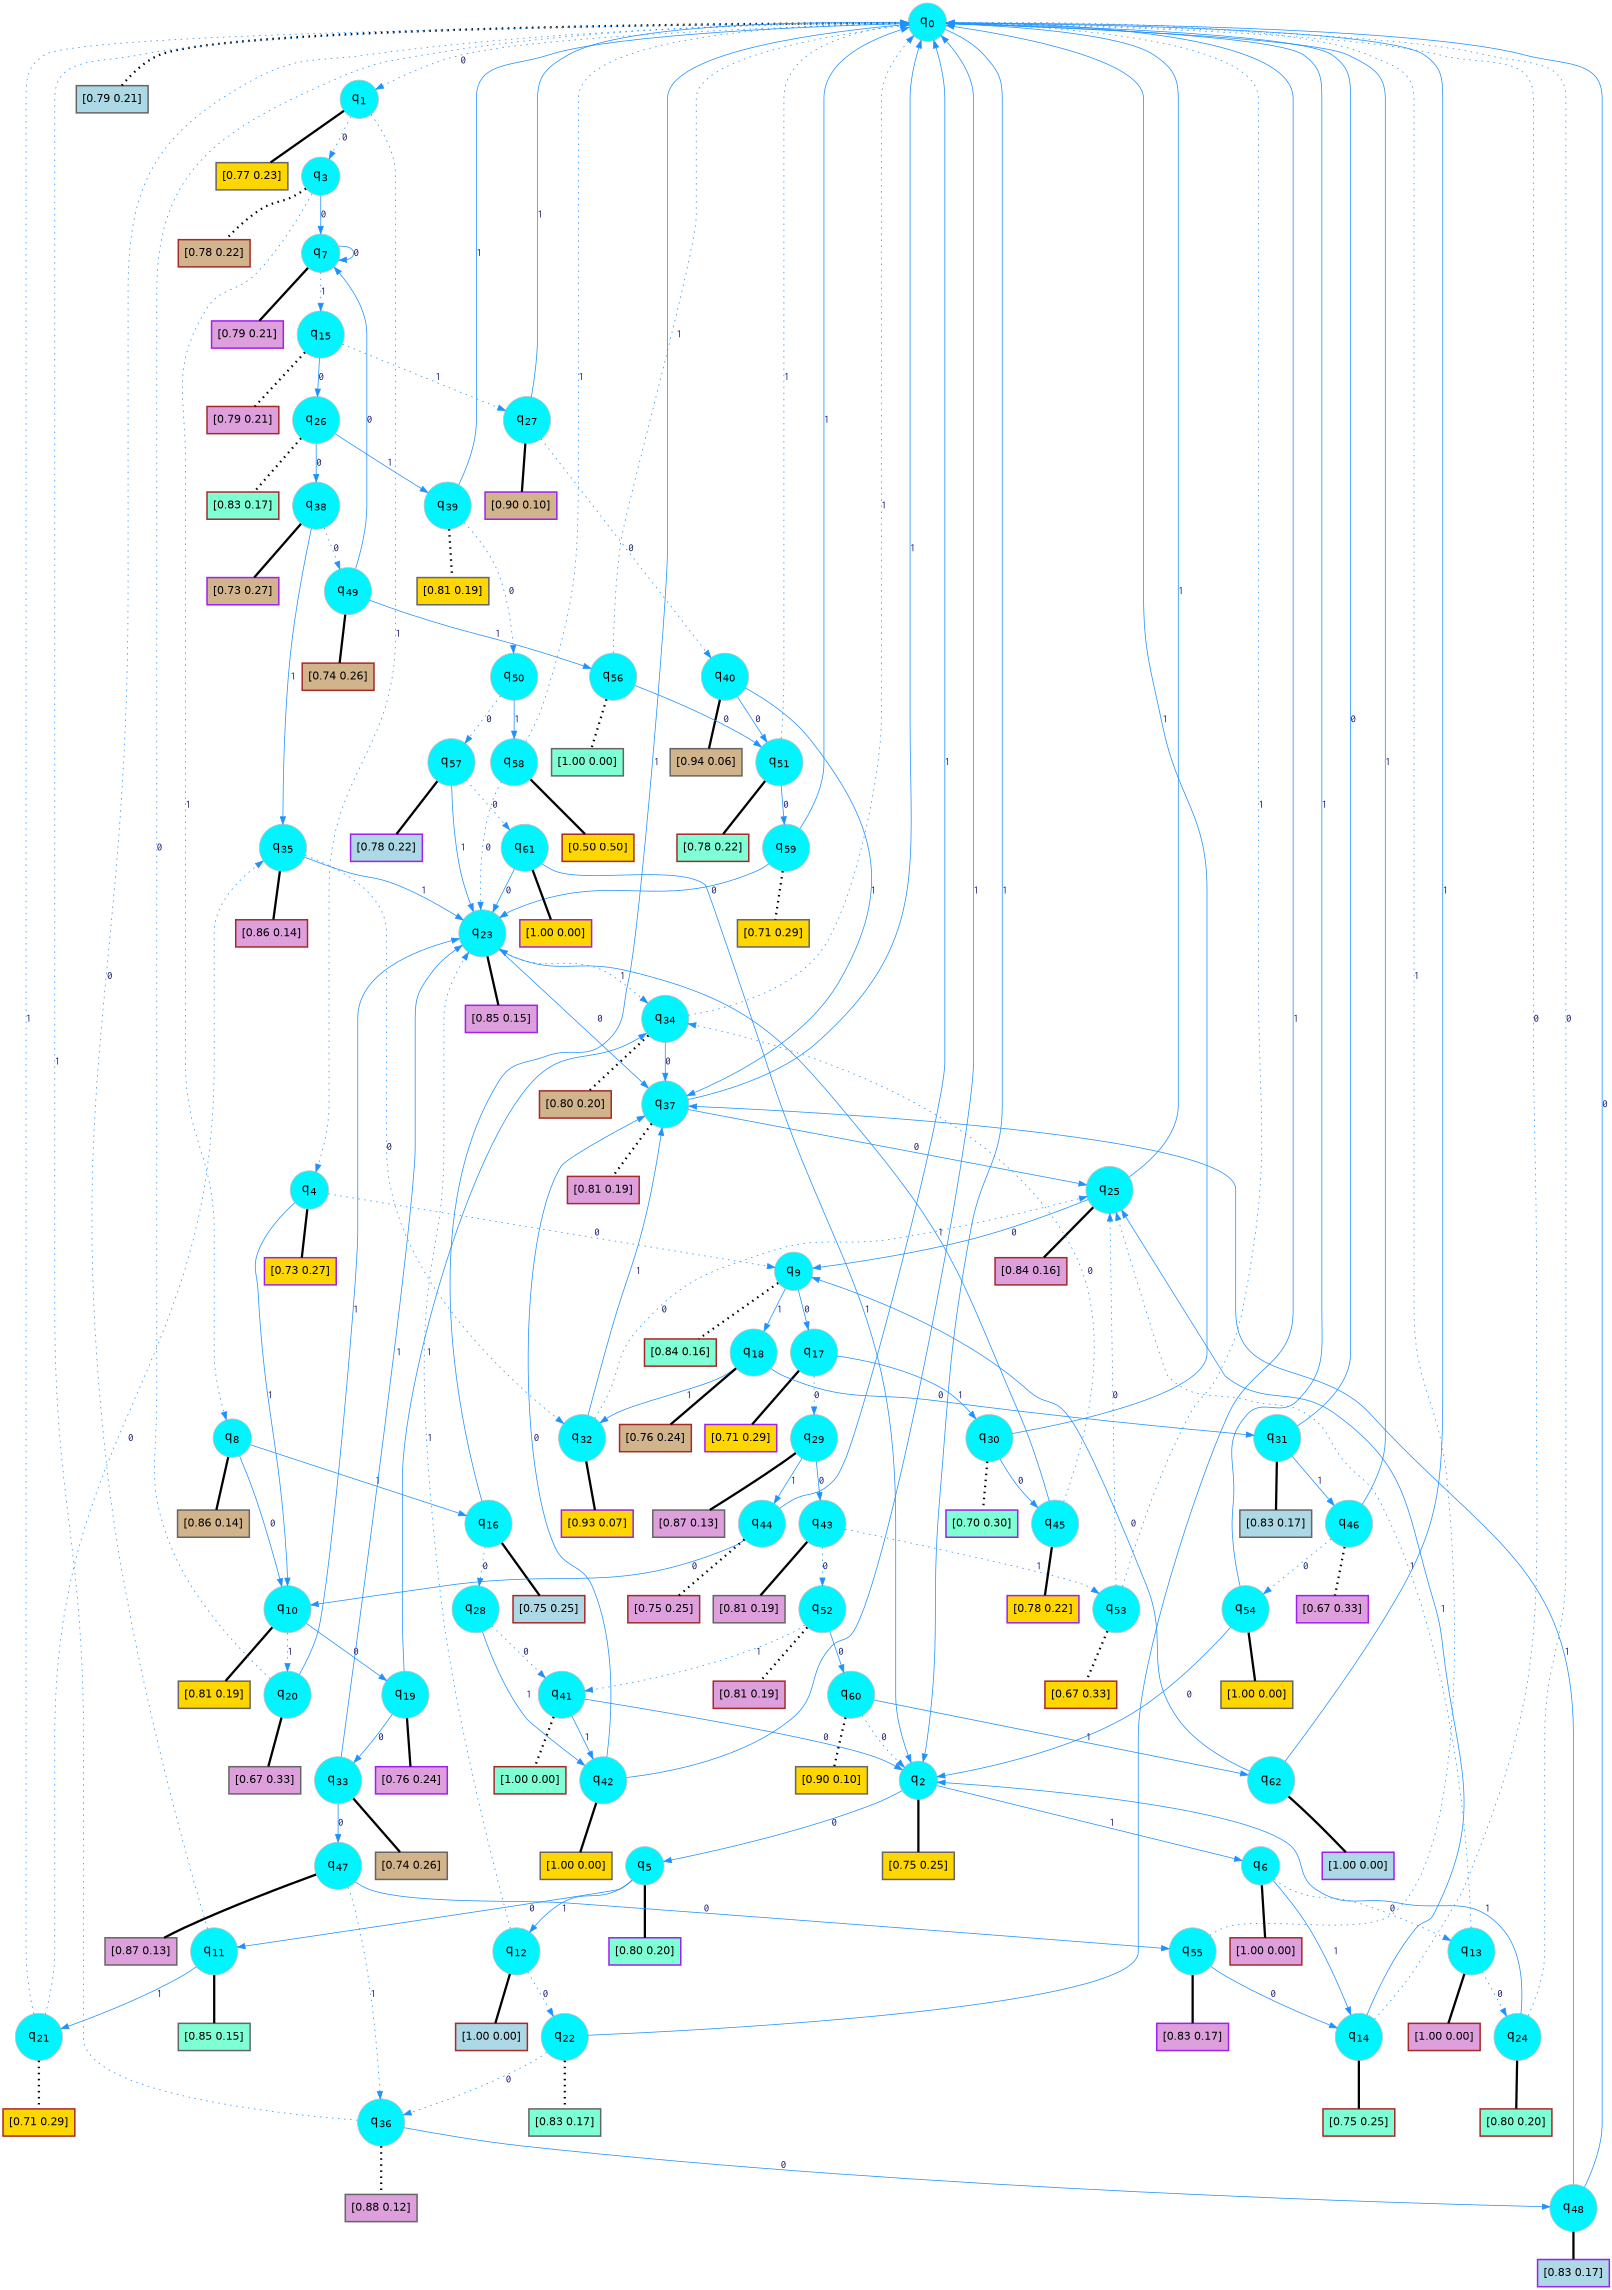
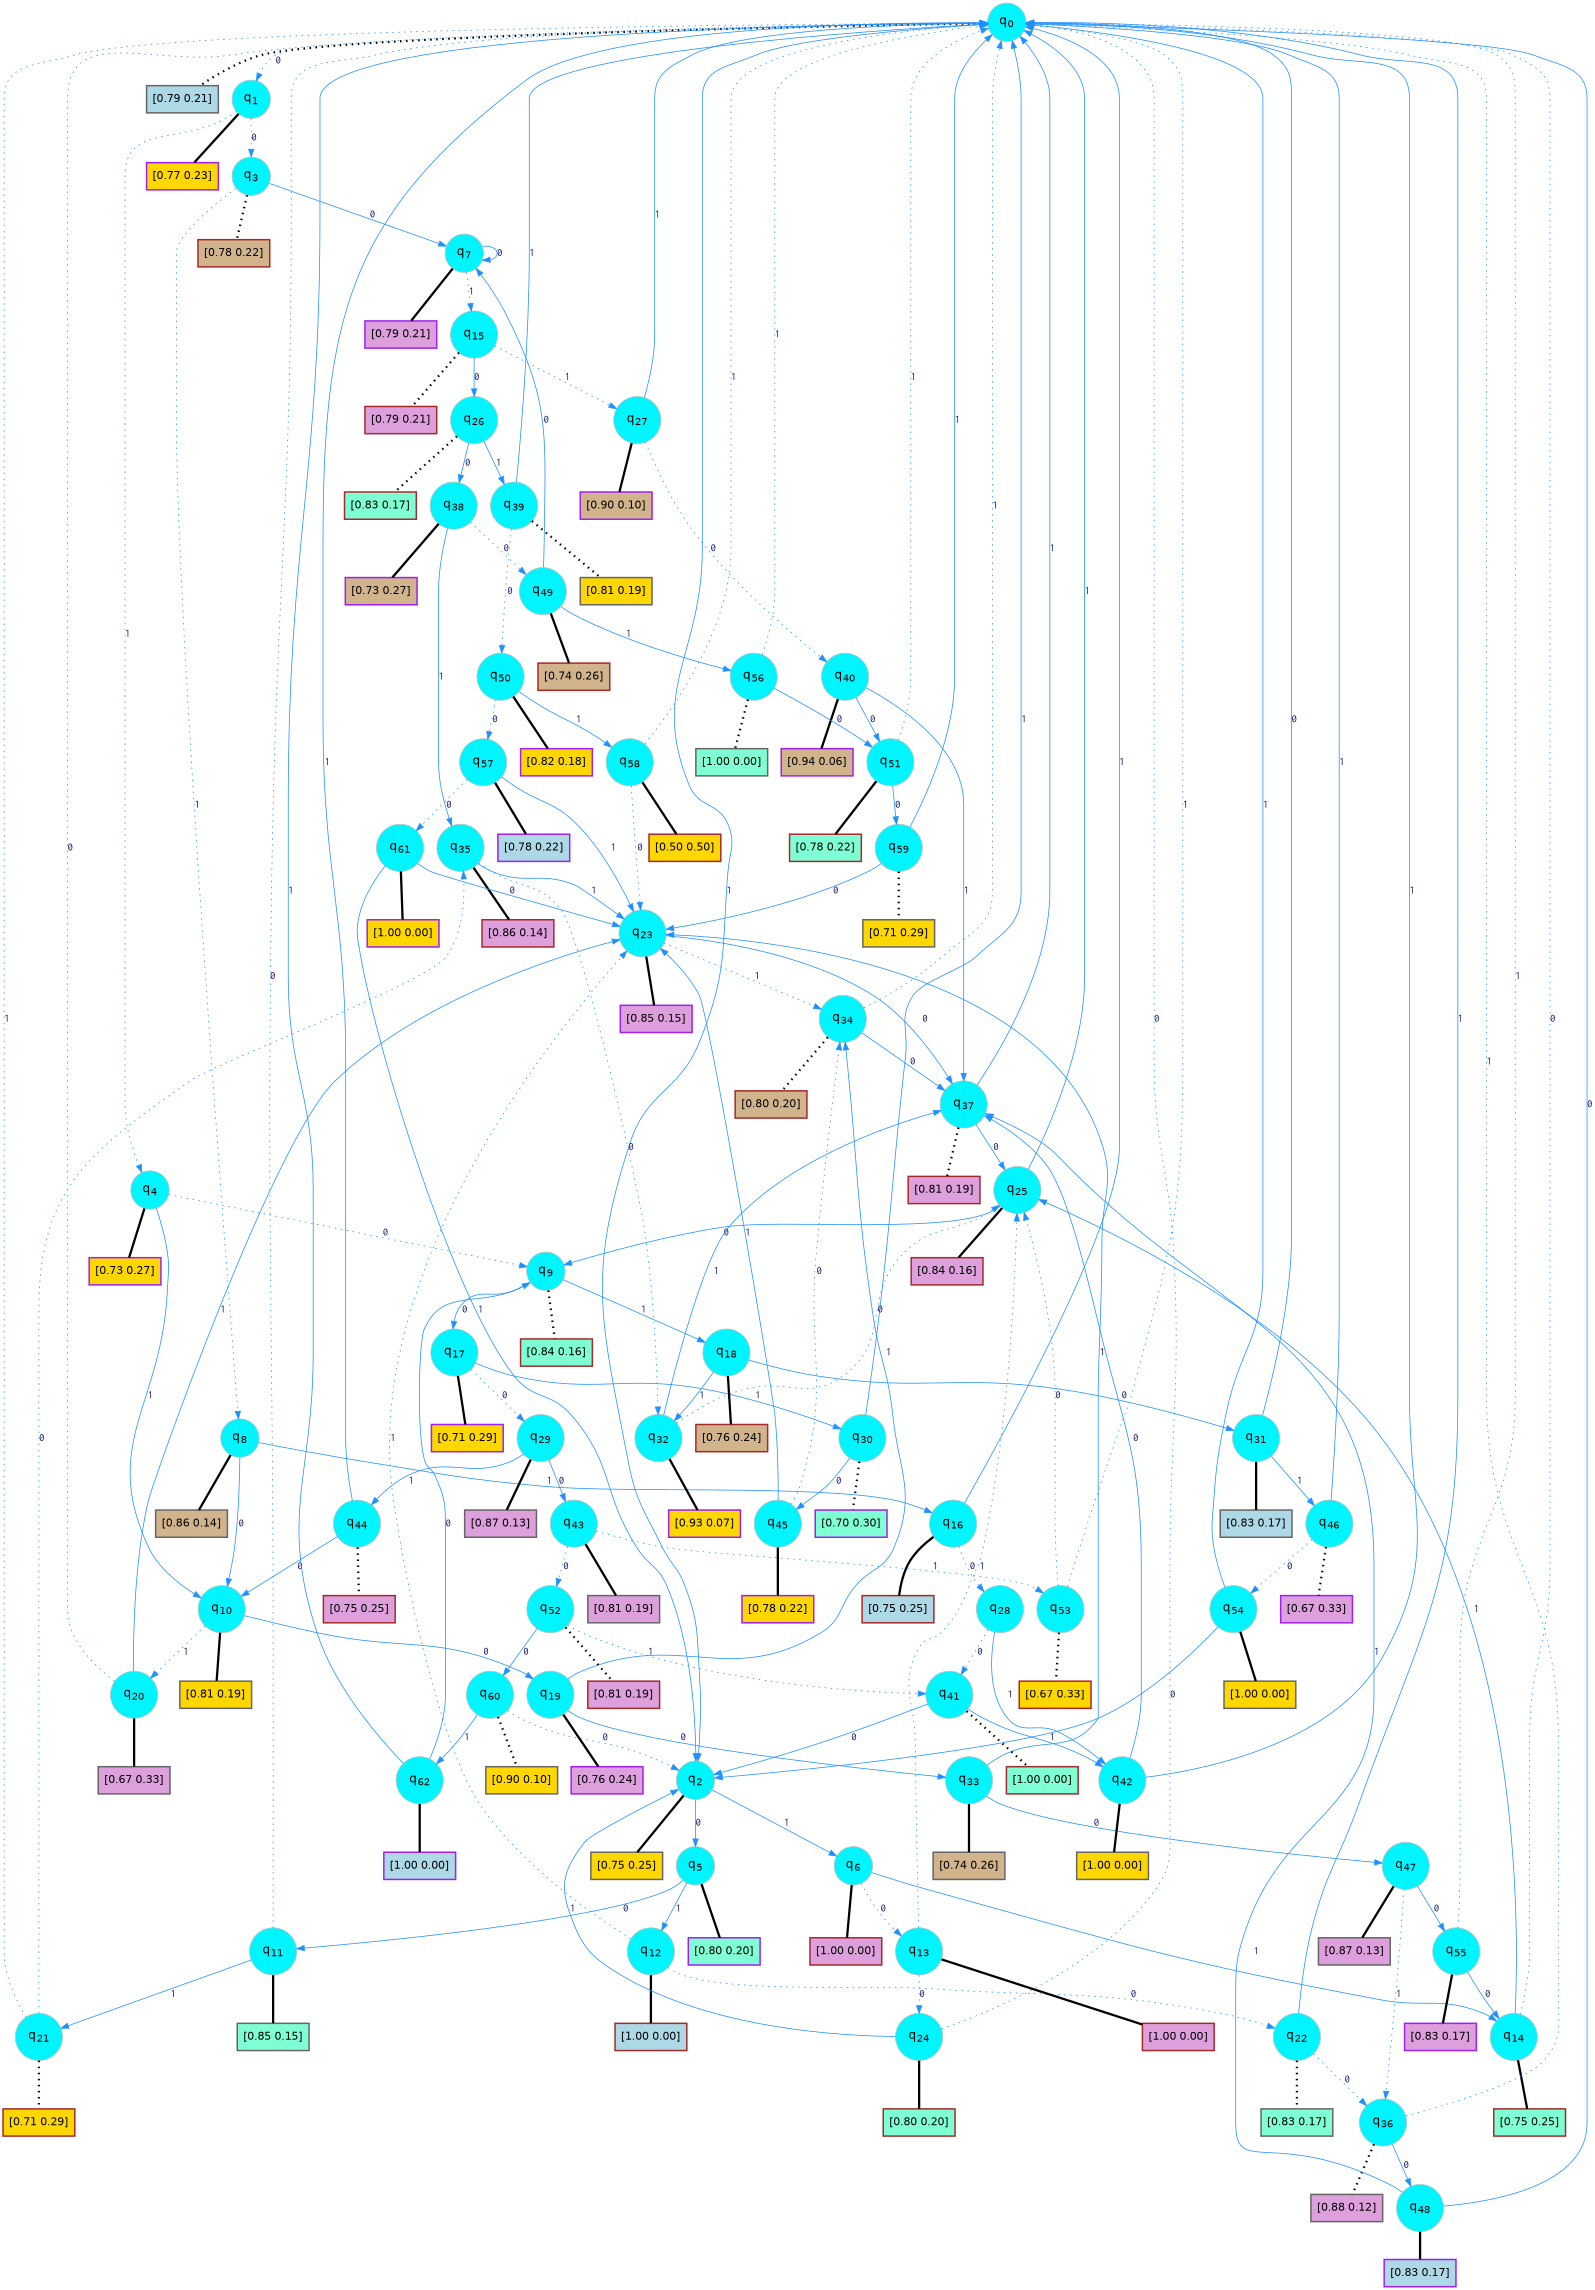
(252, 176) -> (182, 176)
none -> (556, 762)
(706, 762) -> (817, 762)
